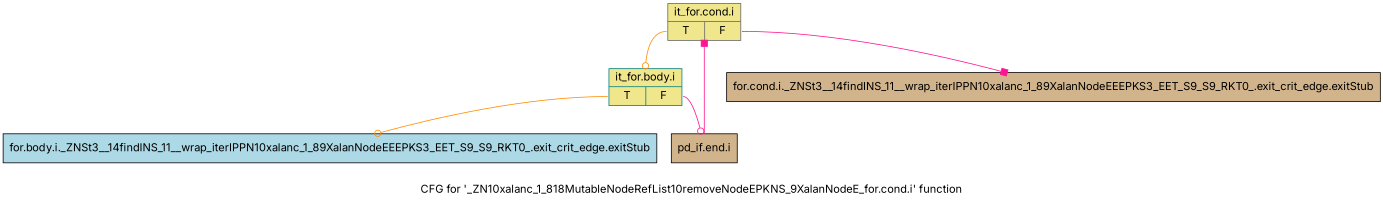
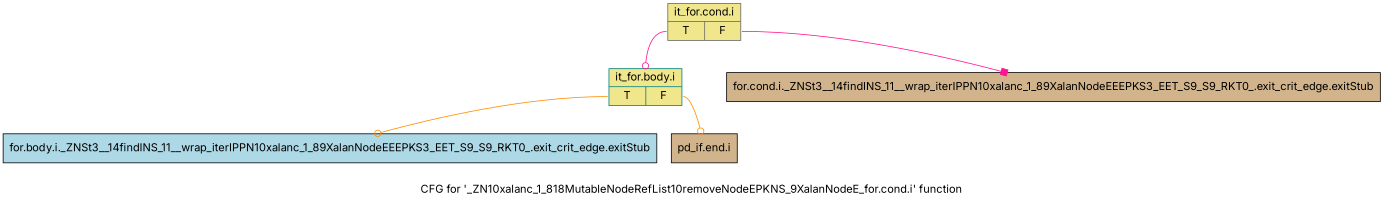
(651, 43) -> (651, 43)
(704, 91) -> none
(694, 110) -> (694, 110)
